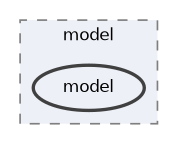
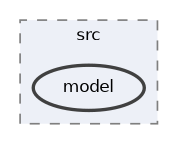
(89, 36) -> (89, 36)
